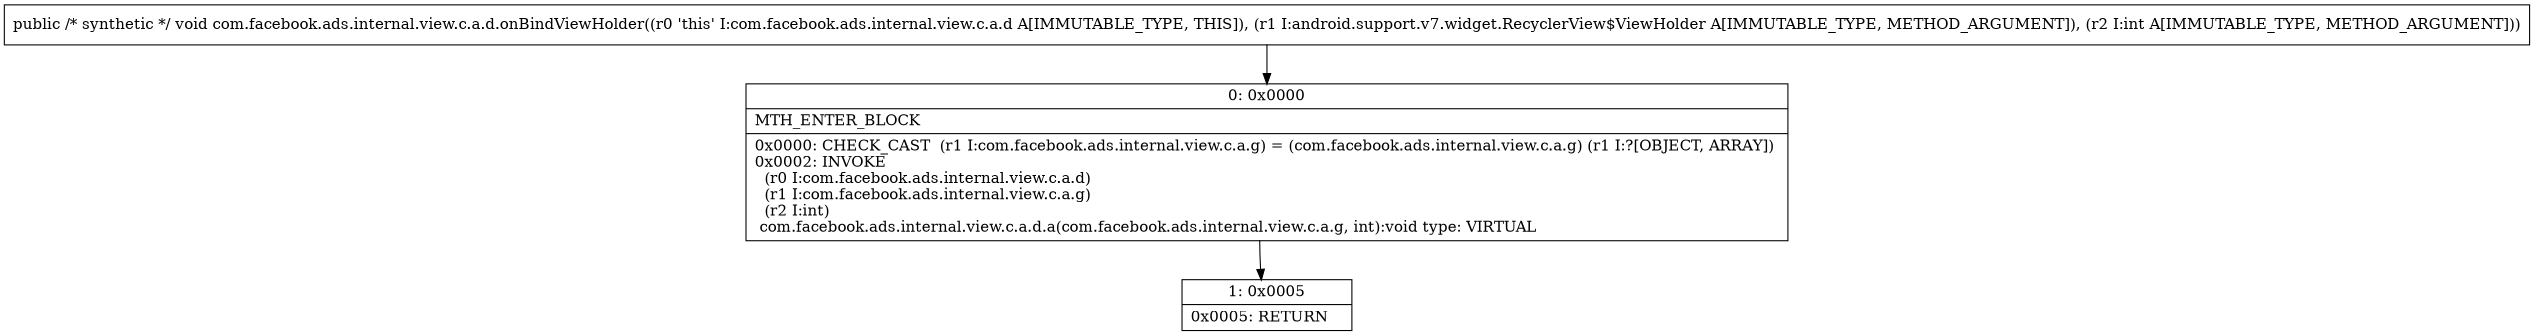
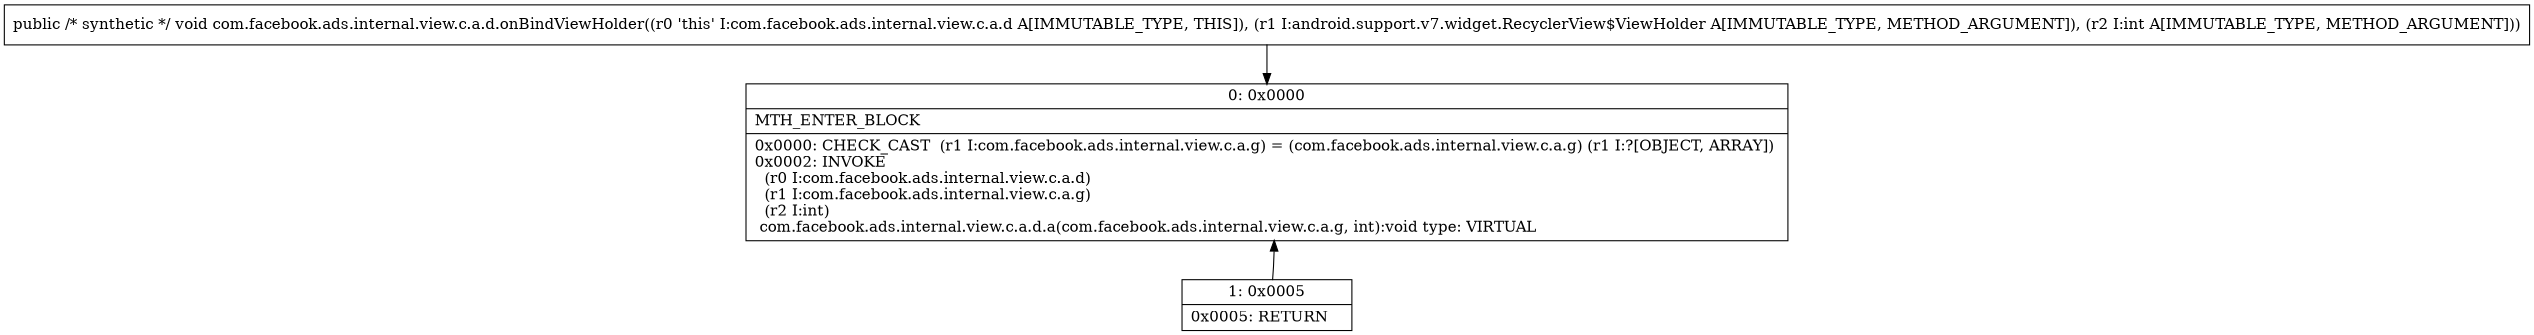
(1260, 255) -> (1274, 266)
